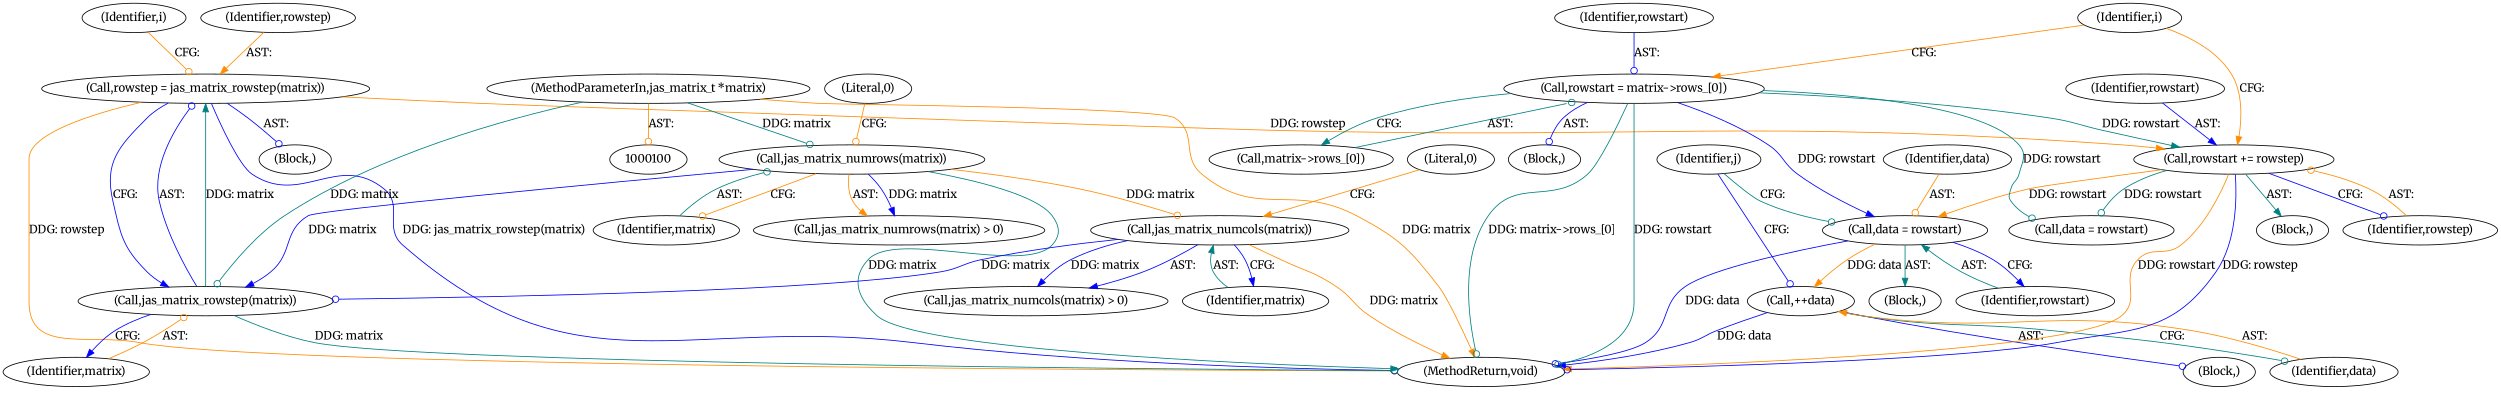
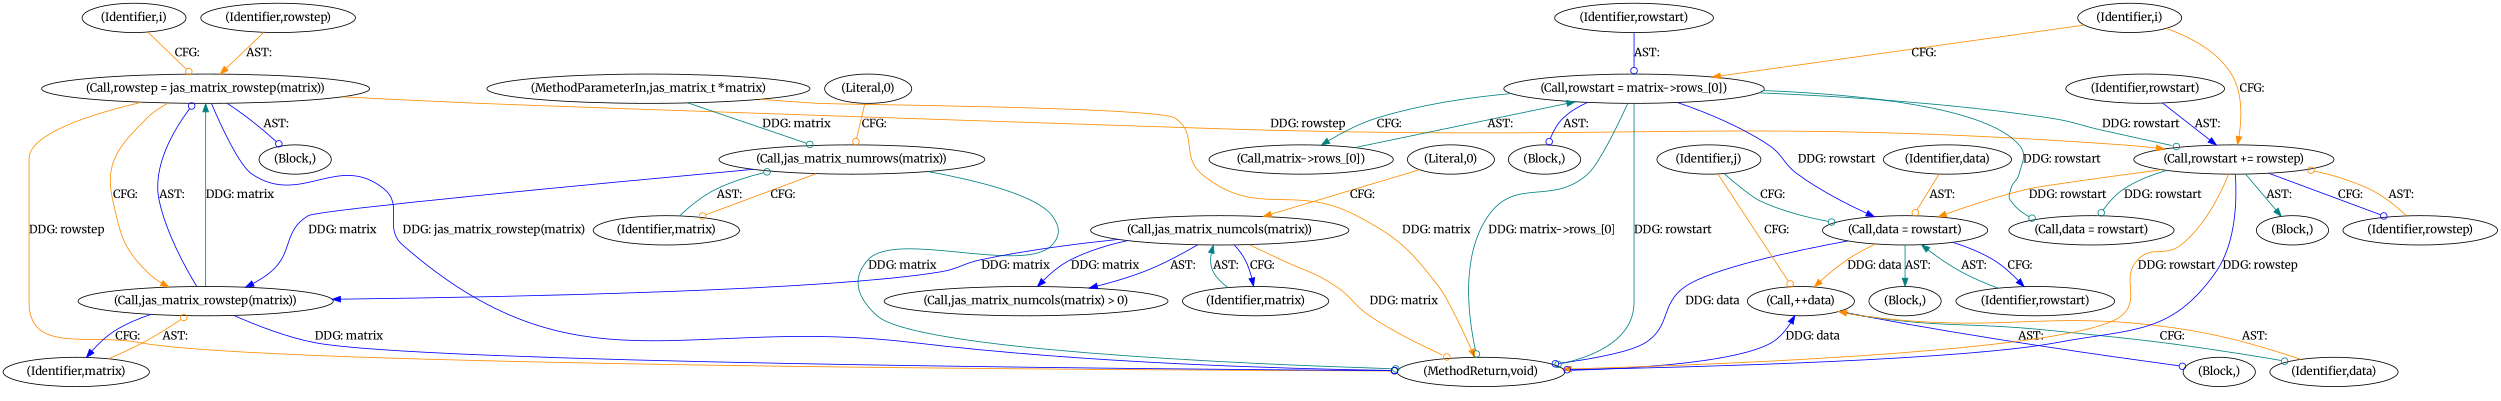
(1967, 108) -> (1967, 108)
(1461, 126) -> (1461, 126)
(648, 160) -> none
(385, 163) -> none
(1064, 186) -> none
(111, 190) -> (111, 190)
(1753, 227) -> (1753, 227)
(899, 230) -> none
(731, 289) -> (731, 289)
(1348, 296) -> (1348, 296)
(924, 332) -> (924, 332)
(1669, 348) -> (1718, 358)
(548, 357) -> (548, 357)
